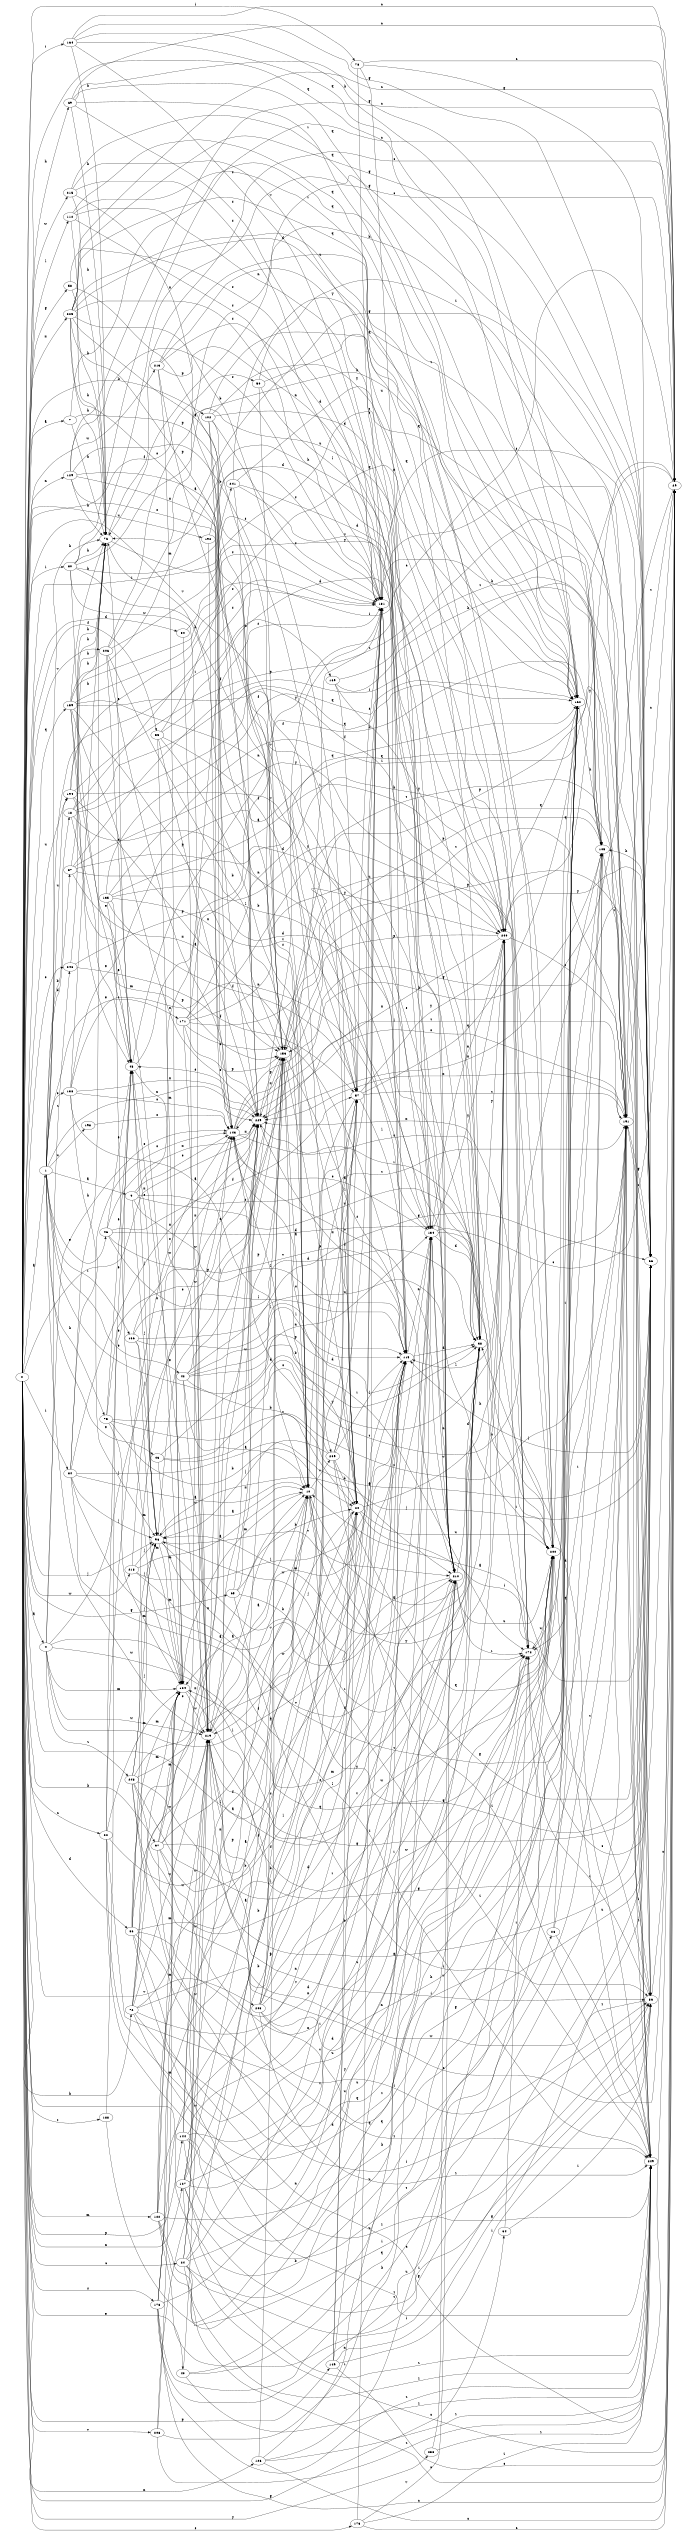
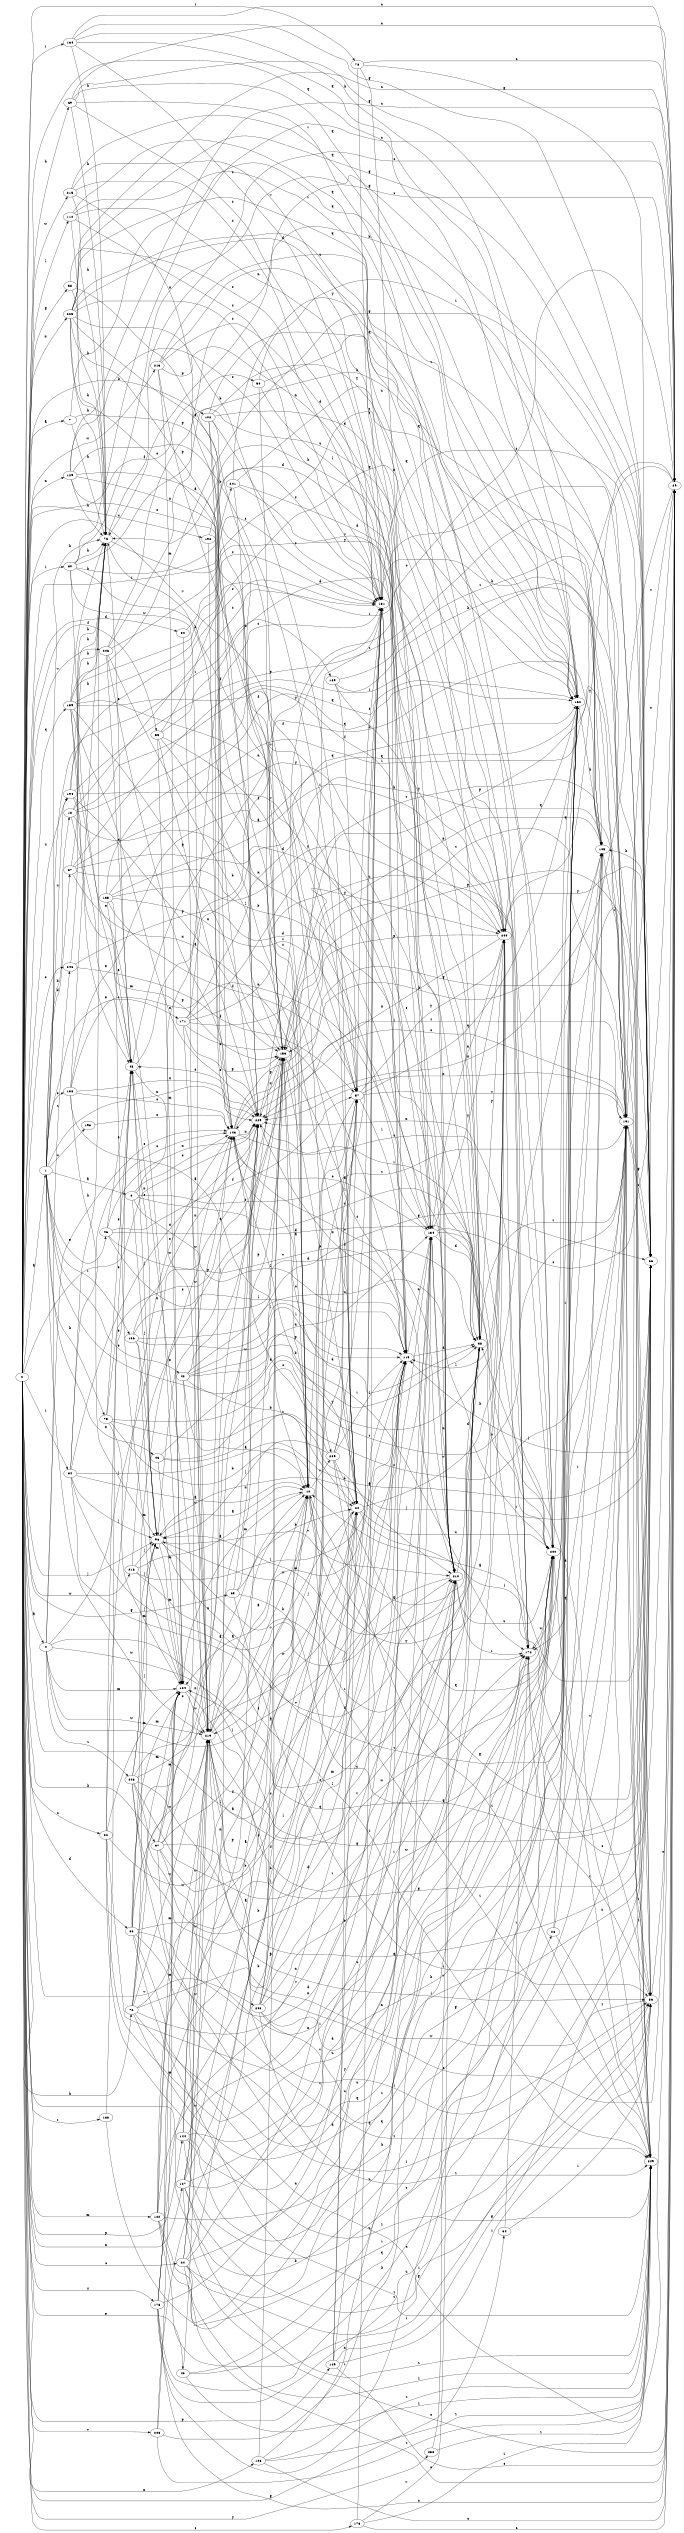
(605, 1003) -> (550, 1222)
